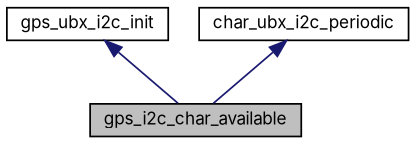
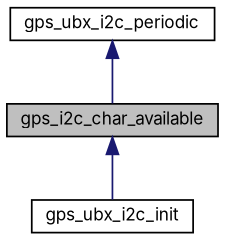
(304, 24) -> (112, 24)
(148, 78) -> (112, 177)
